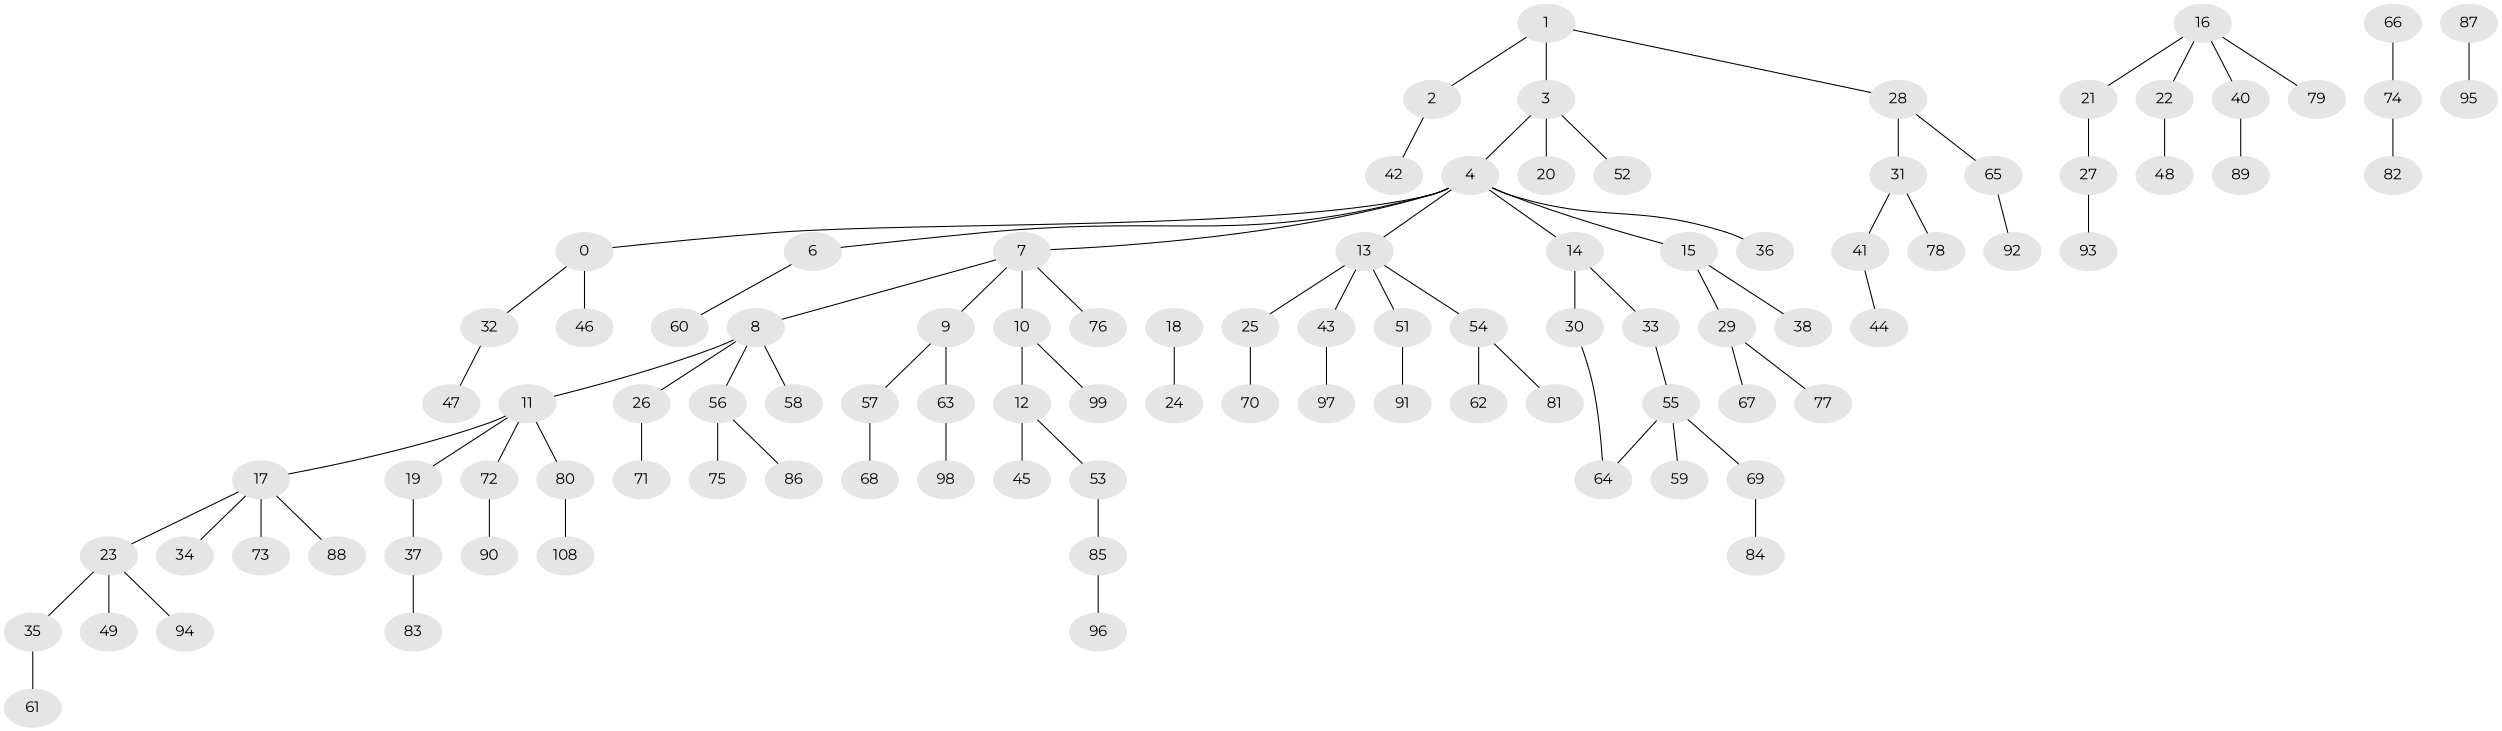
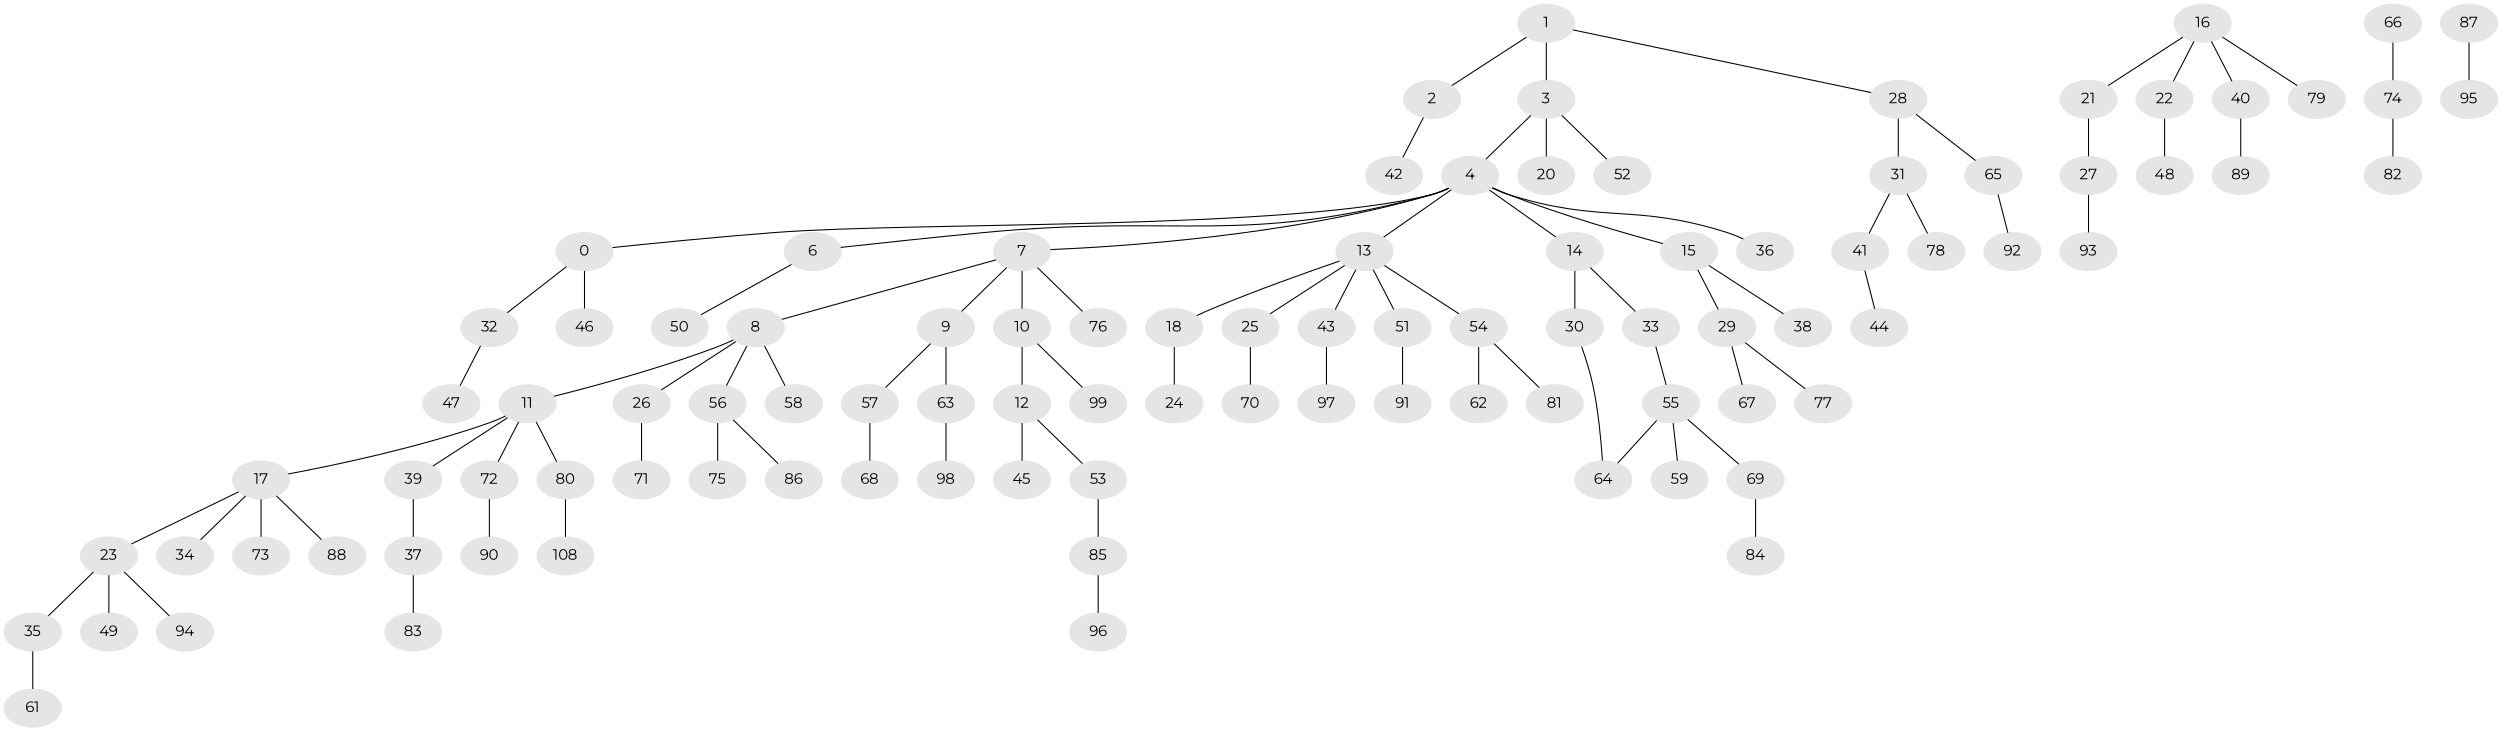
none -> (1268, 287)
(680, 328) -> (680, 328)
(413, 480) -> (413, 480)
